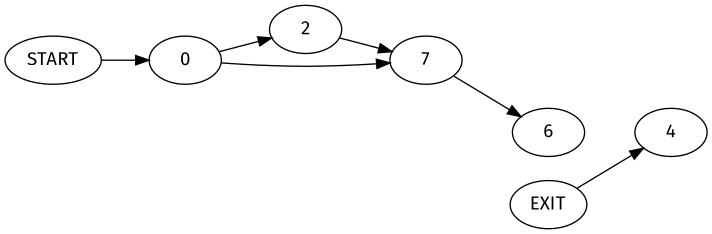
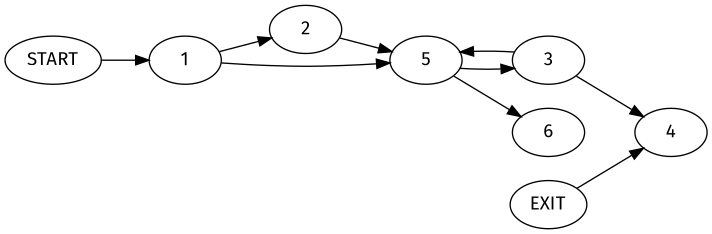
(185, 60) -> (185, 60)
(426, 60) -> (426, 60)
none -> (548, 60)
